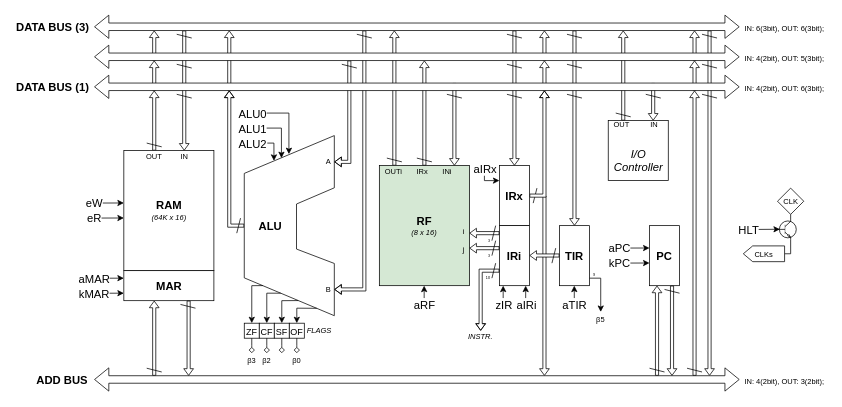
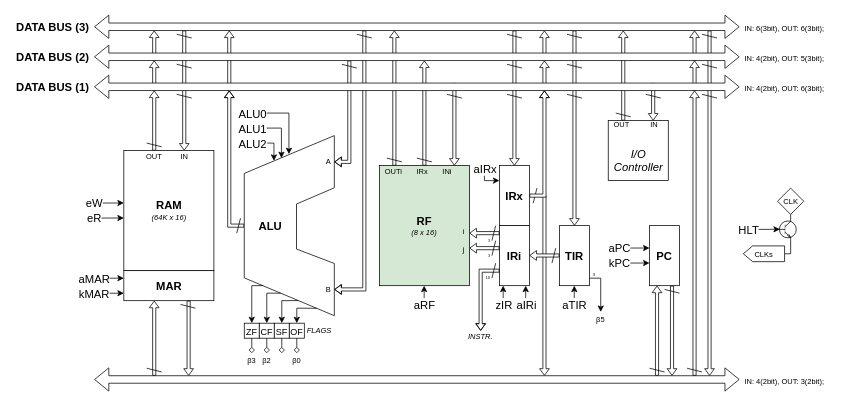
none -> (53, 57)
(62, 379) -> none
